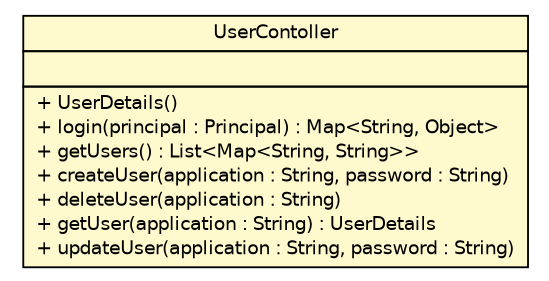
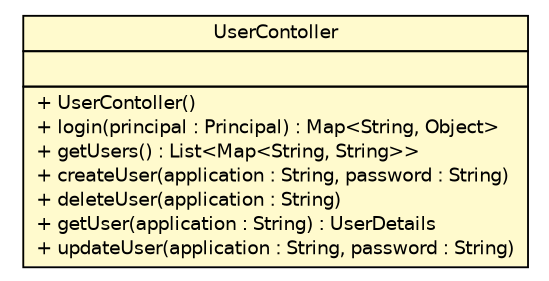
(107, 103) -> (116, 103)
